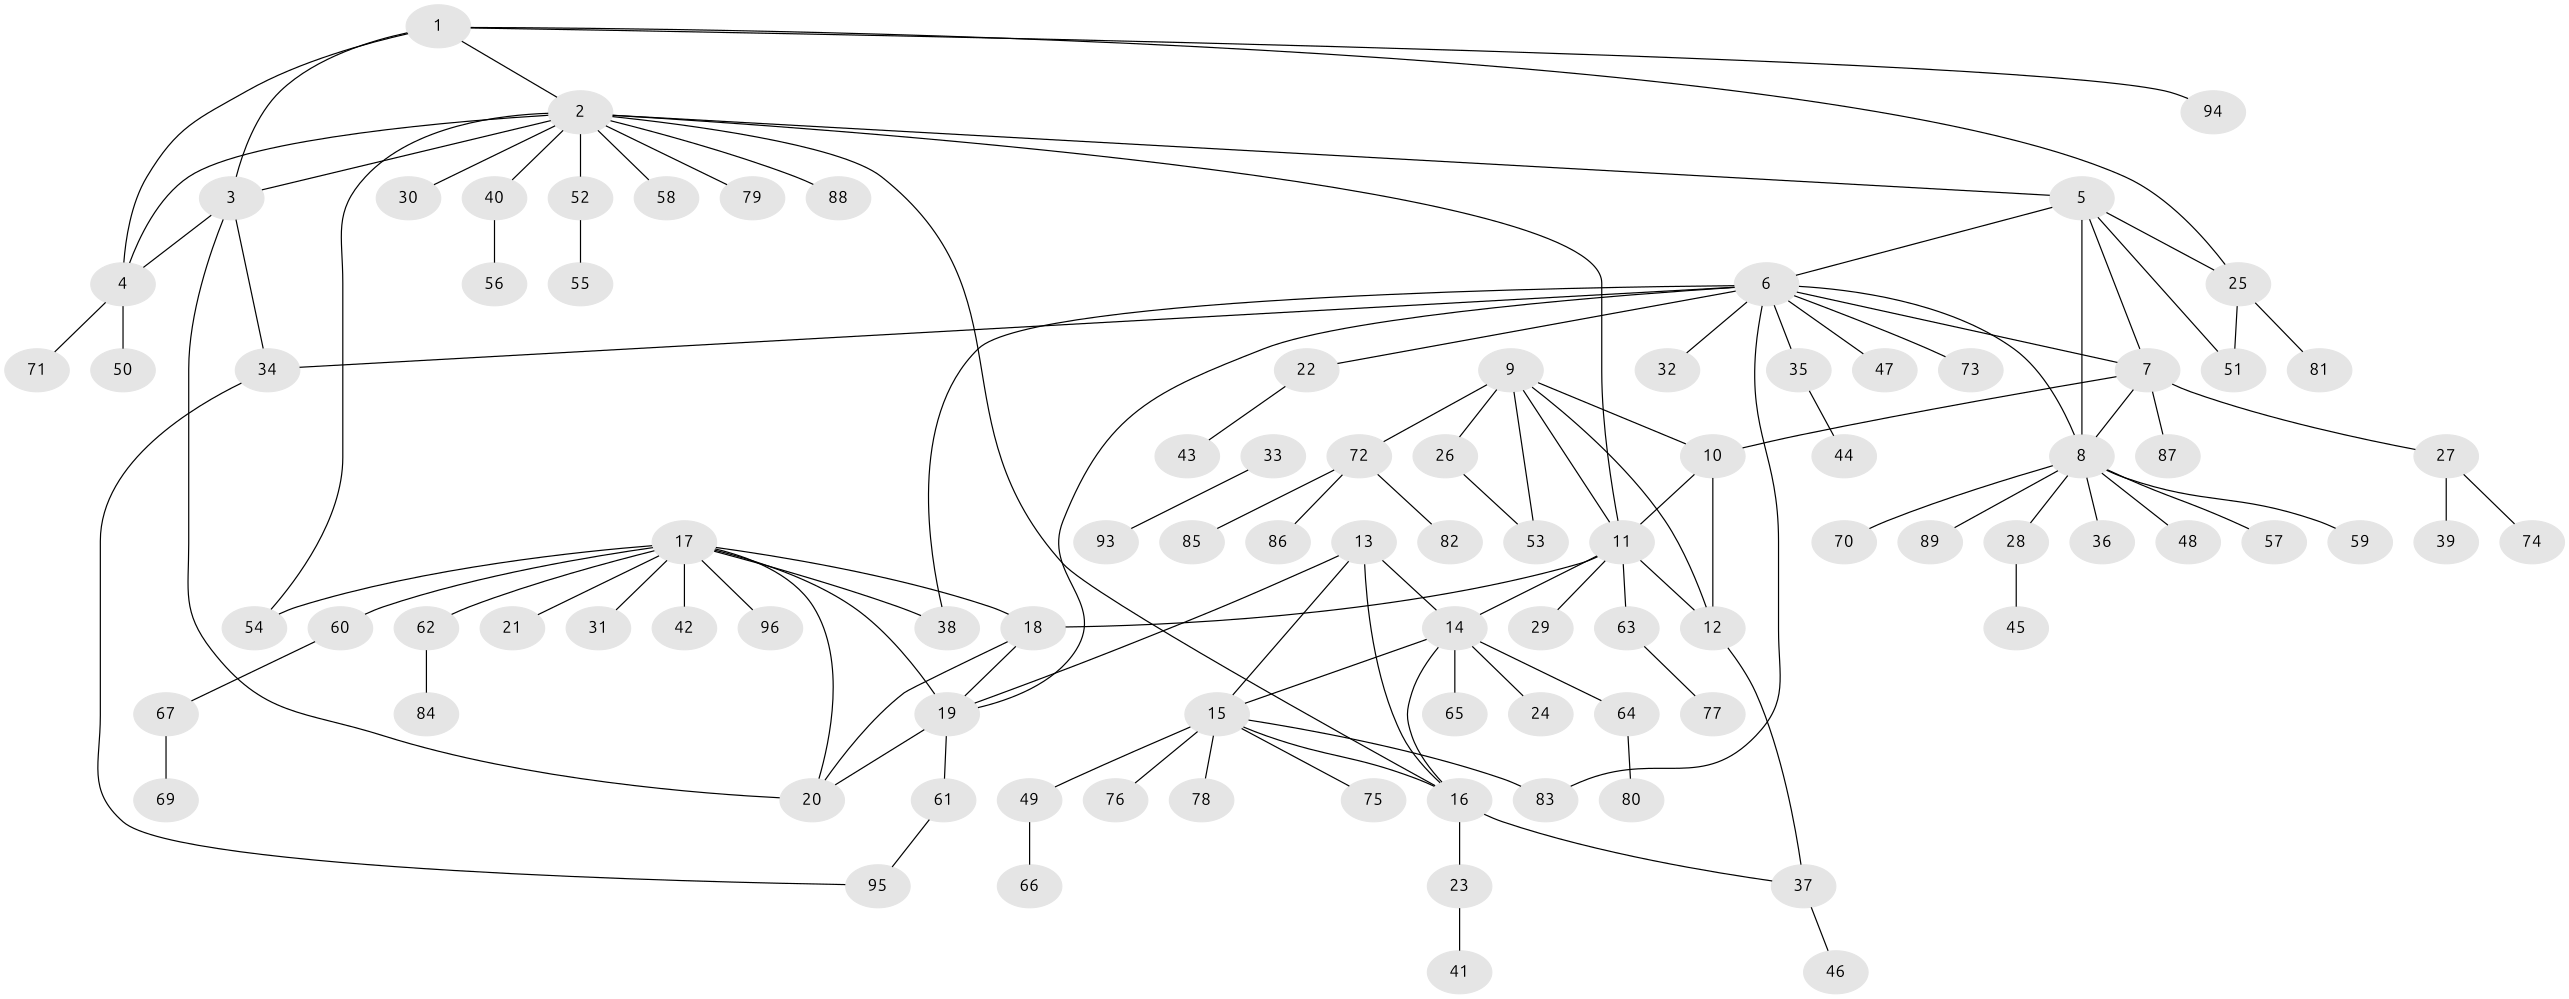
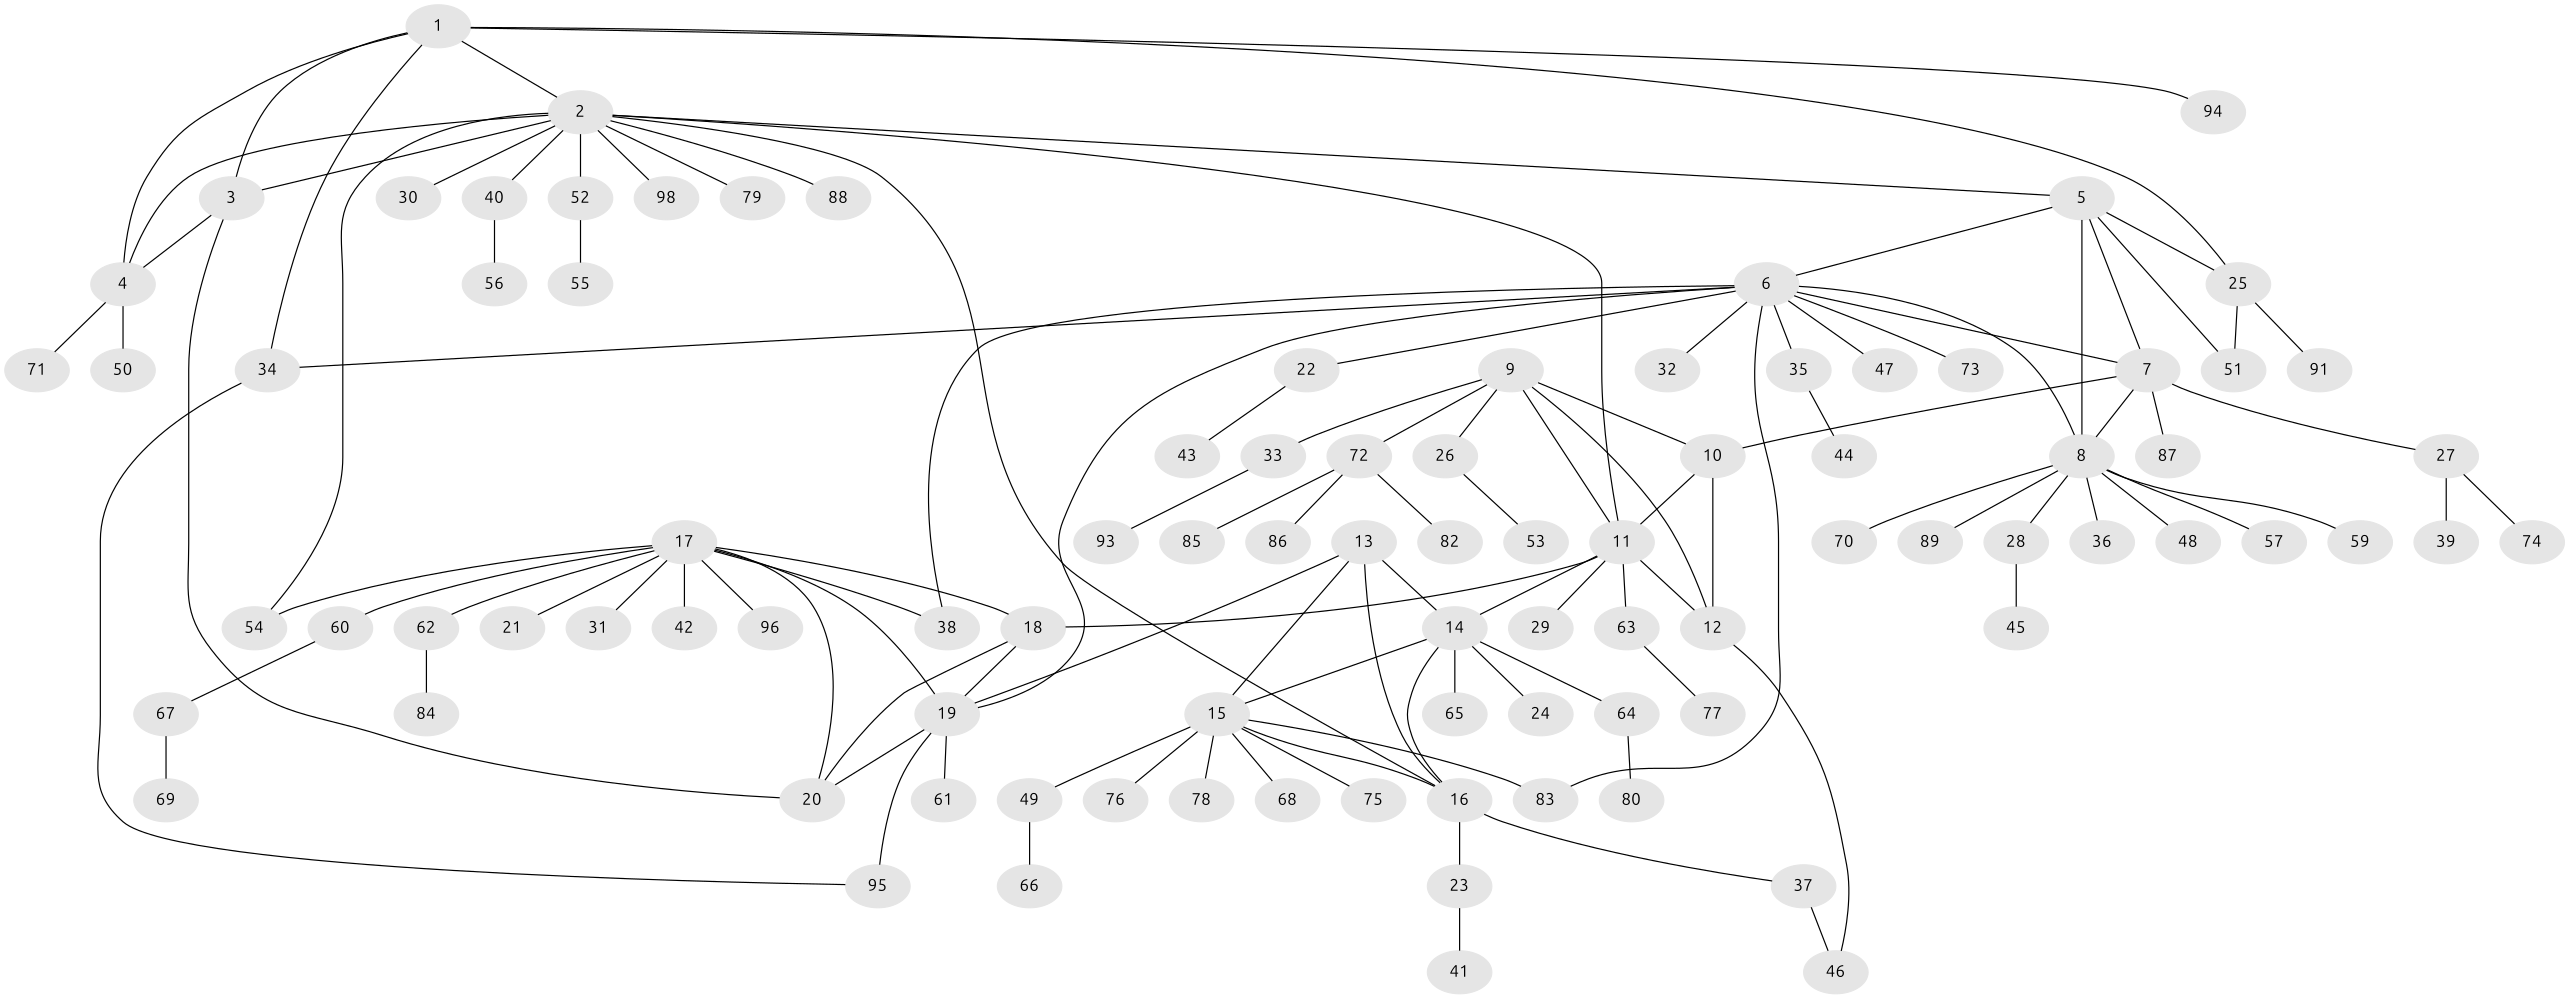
(666, 198) -> (666, 198)
(250, 284) -> (322, 185)
(2320, 370) -> (2320, 370)
(1524, 456) -> (1389, 408)
(1777, 752) -> (1828, 784)
none -> (1288, 800)
(911, 843) -> (895, 794)
